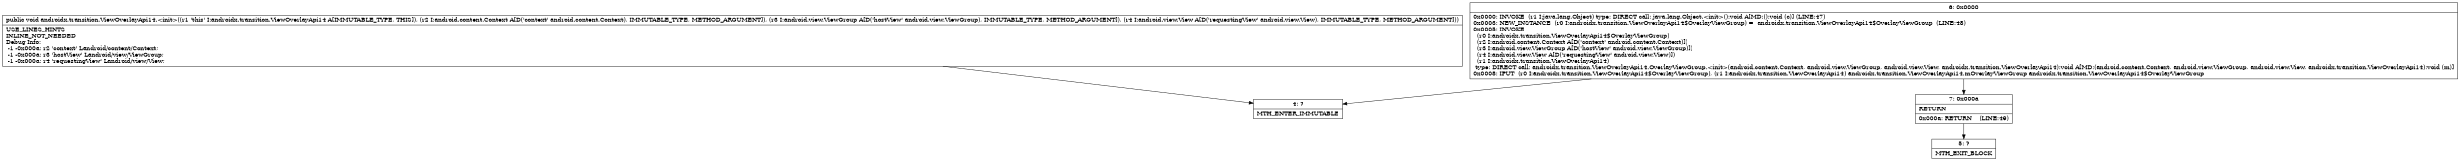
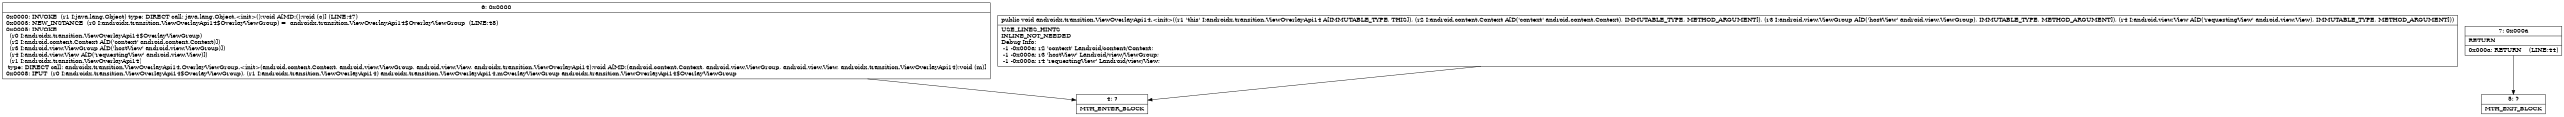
(1964, 85) -> none
(1298, 114) -> (1112, 109)
(1964, 118) -> (2513, 50)
